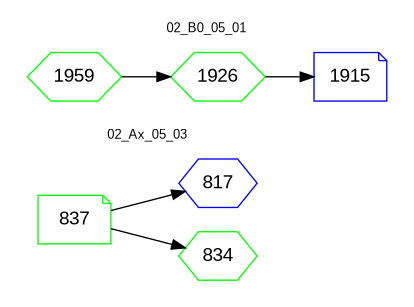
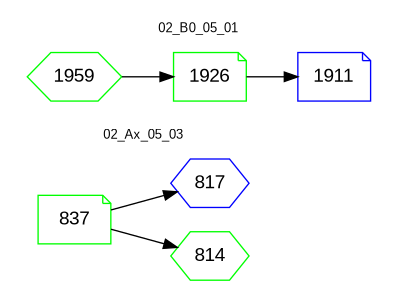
(218, 77) -> (210, 77)
(350, 77) -> (334, 77)
(218, 256) -> (210, 256)
